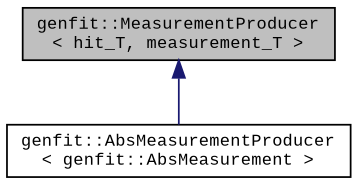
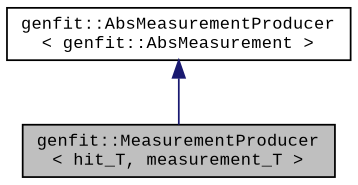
(179, 101) -> (179, 101)
